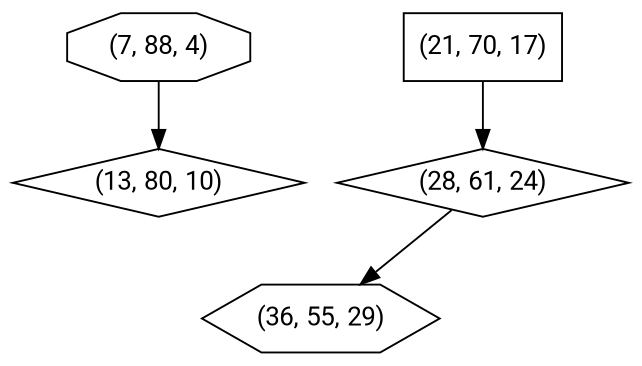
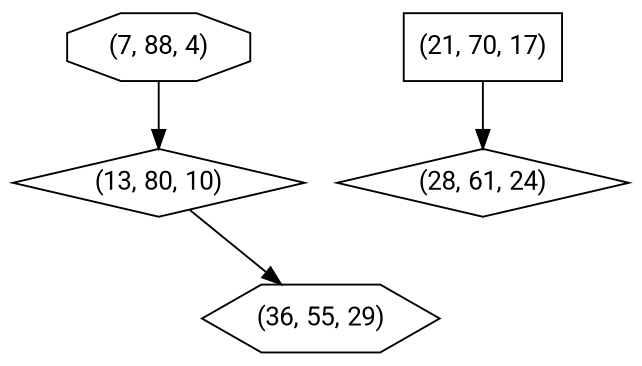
(414, 241) -> (228, 241)
